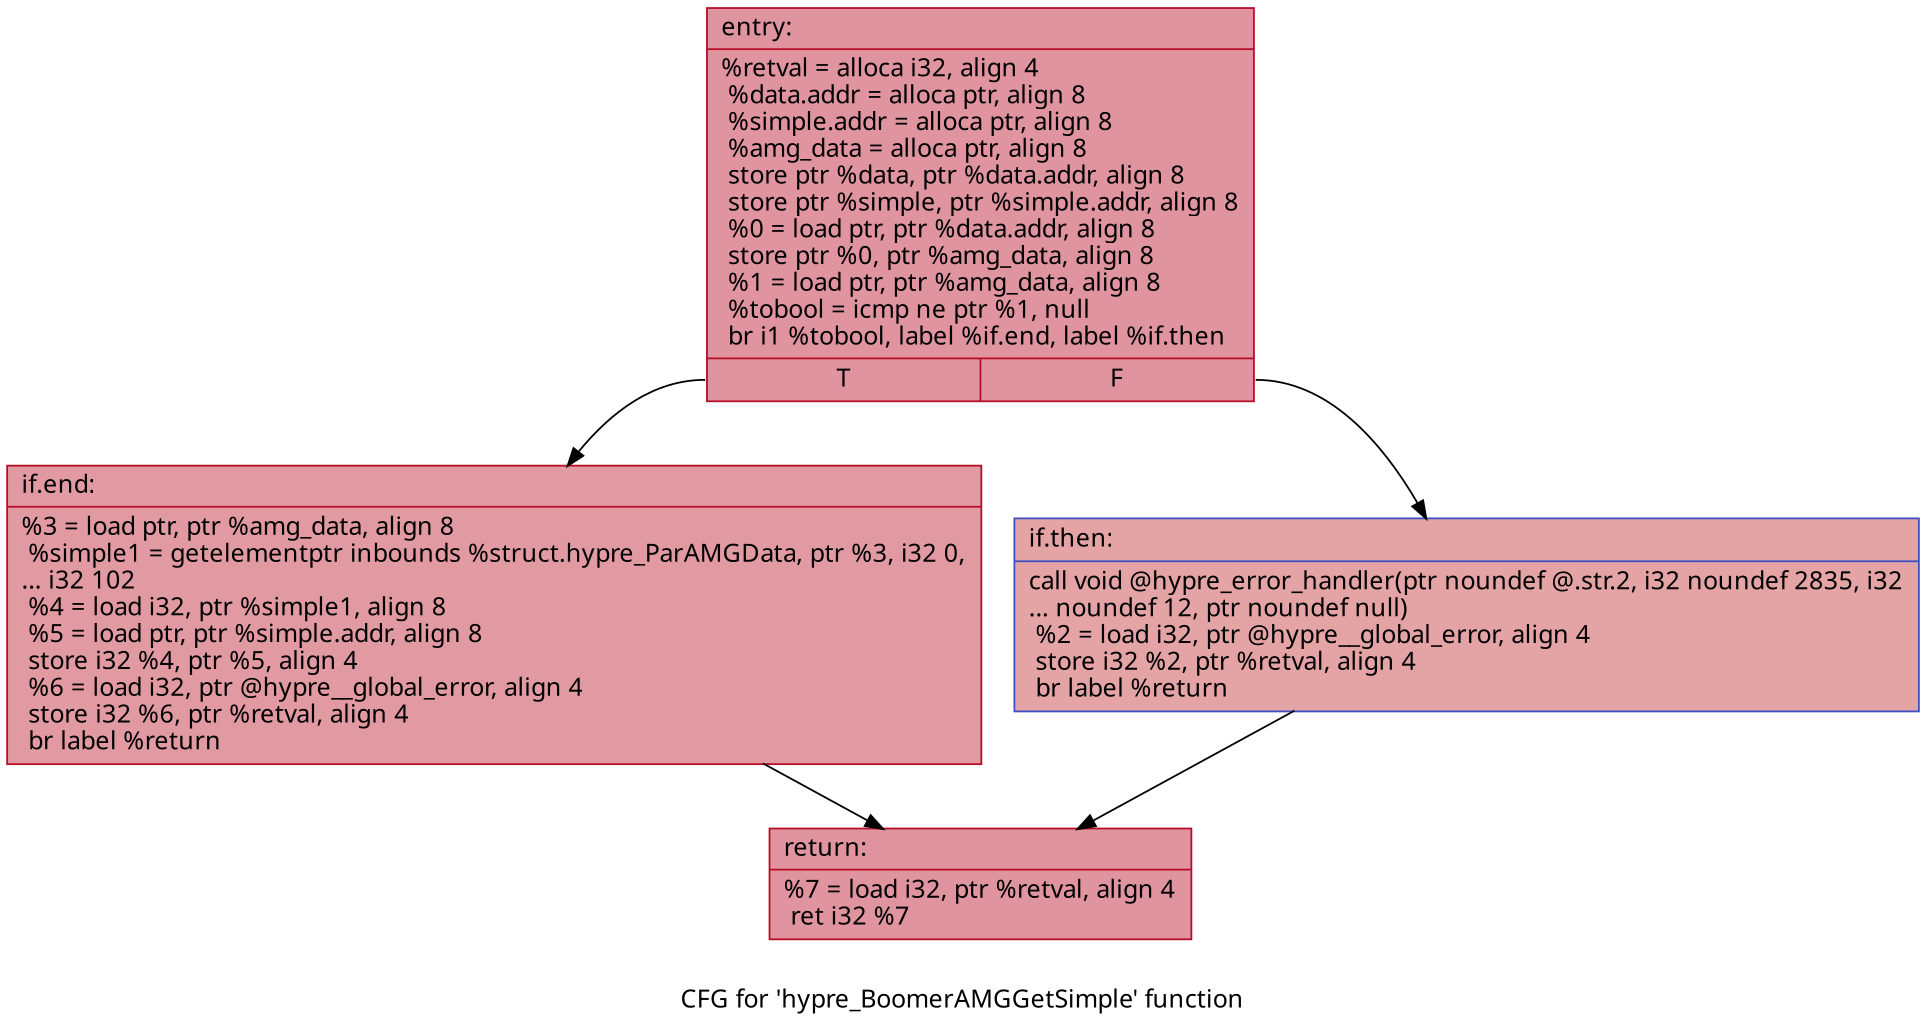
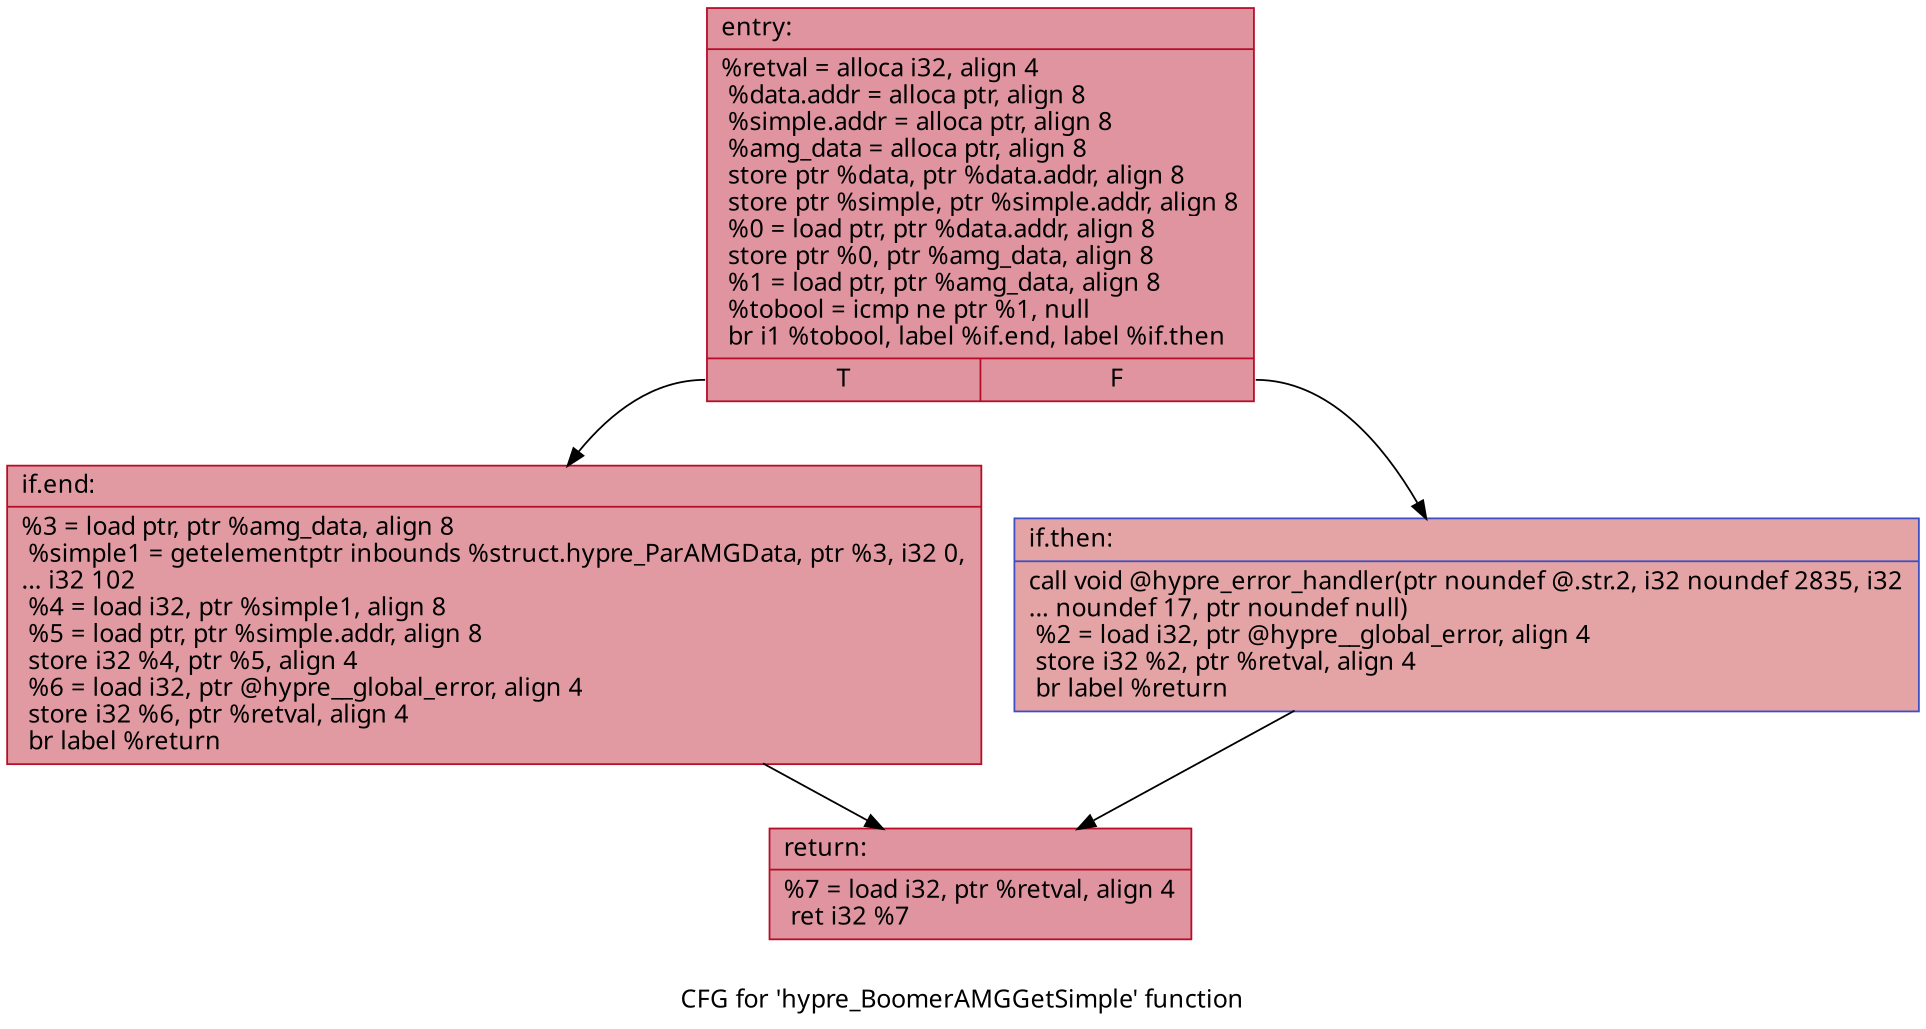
(1219, 609) -> (1219, 609)
